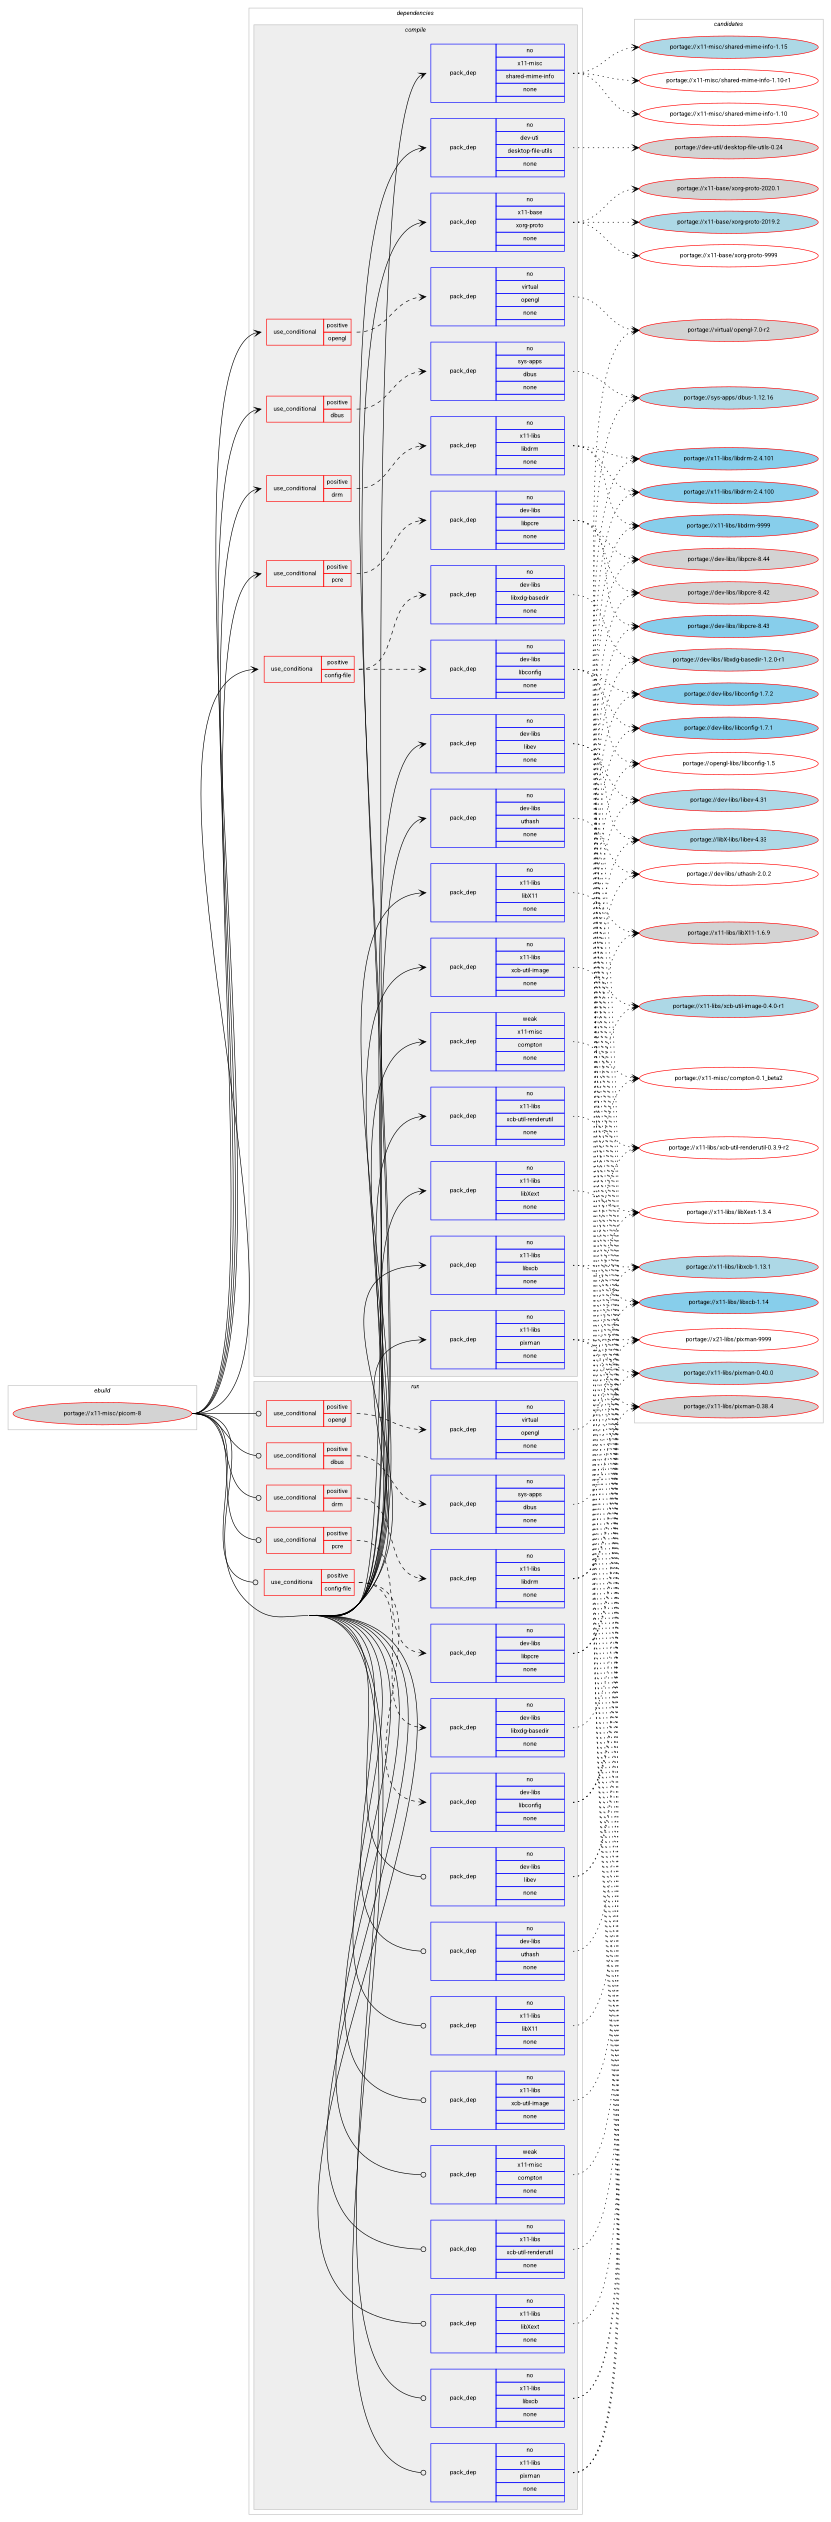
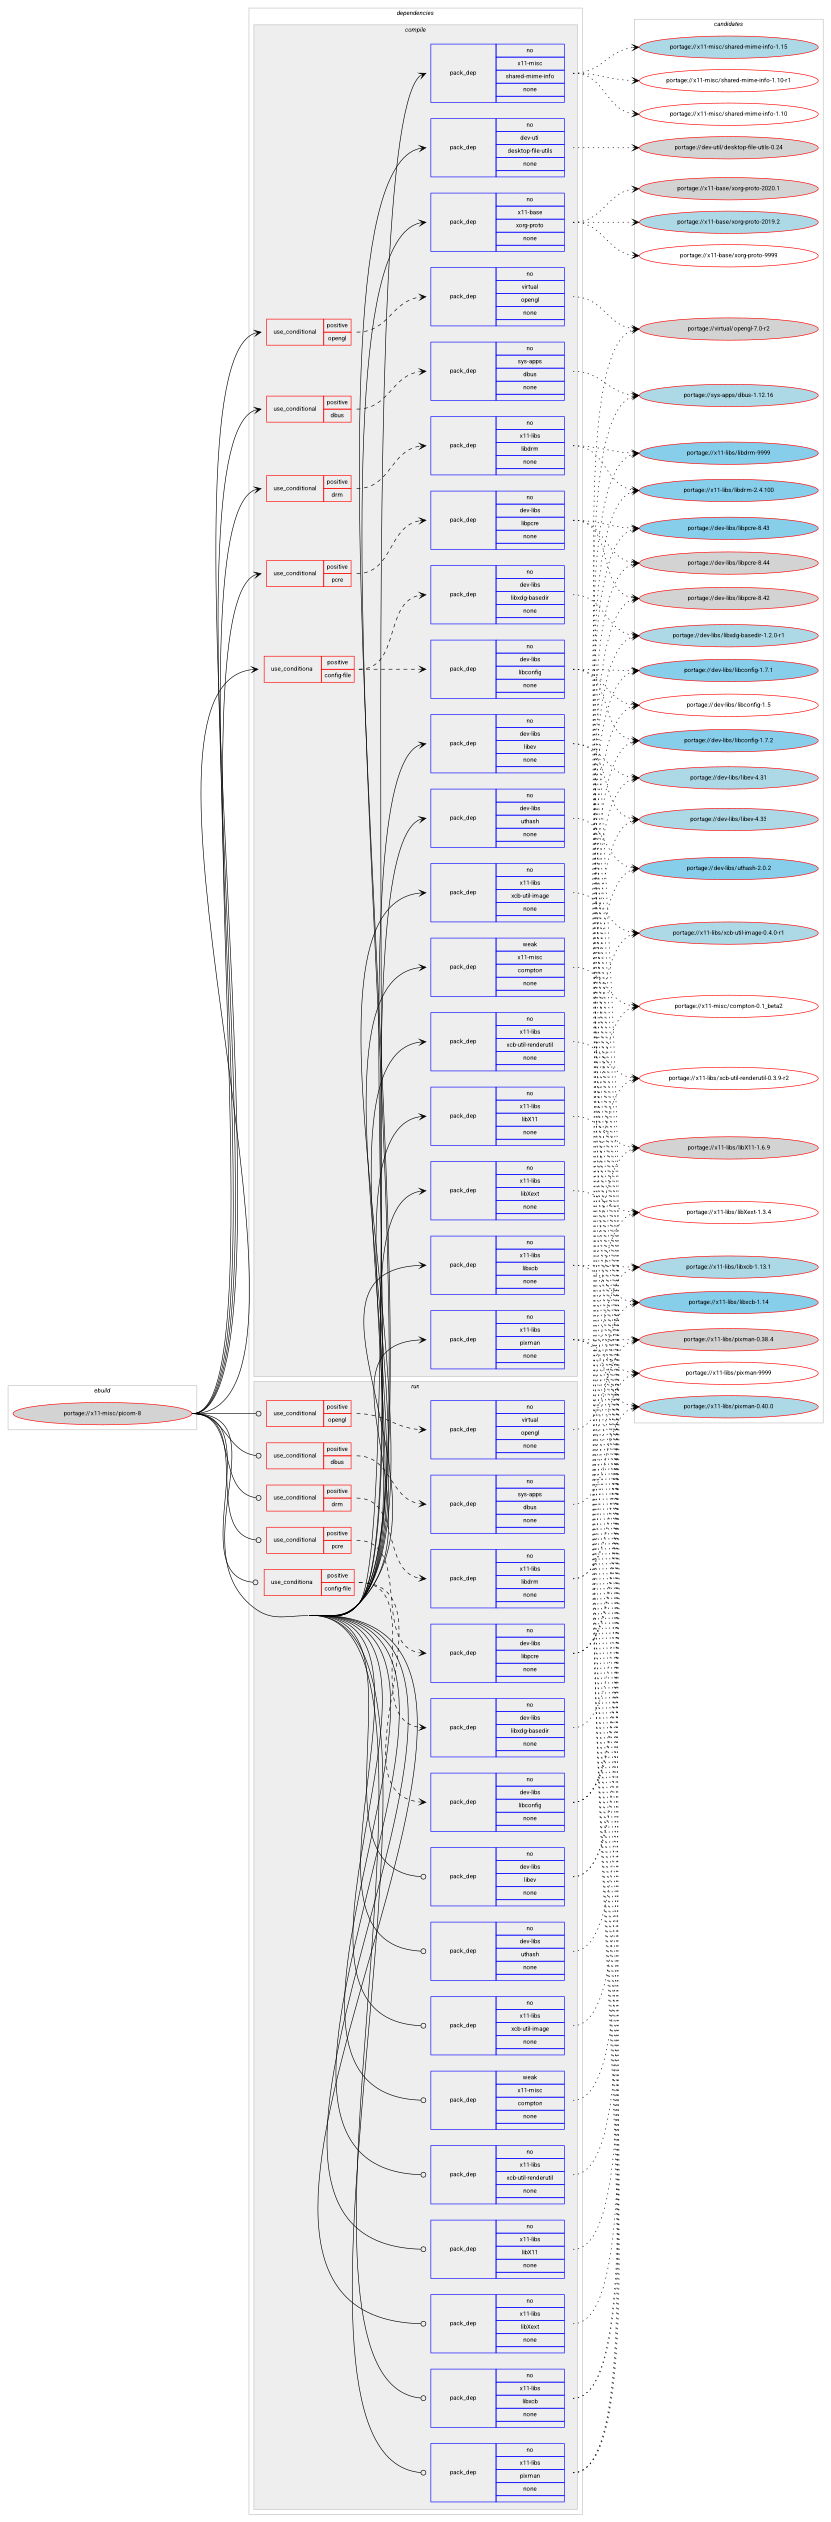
(729, 459) -> none
(729, 764) -> (729, 705)
(729, 840) -> (729, 820)
(729, 874) -> (729, 869)
(729, 1340) -> (729, 1373)
